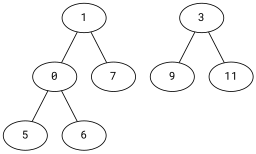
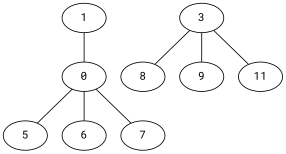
(99, 47) -> (113, 106)
none -> (143, 77)
